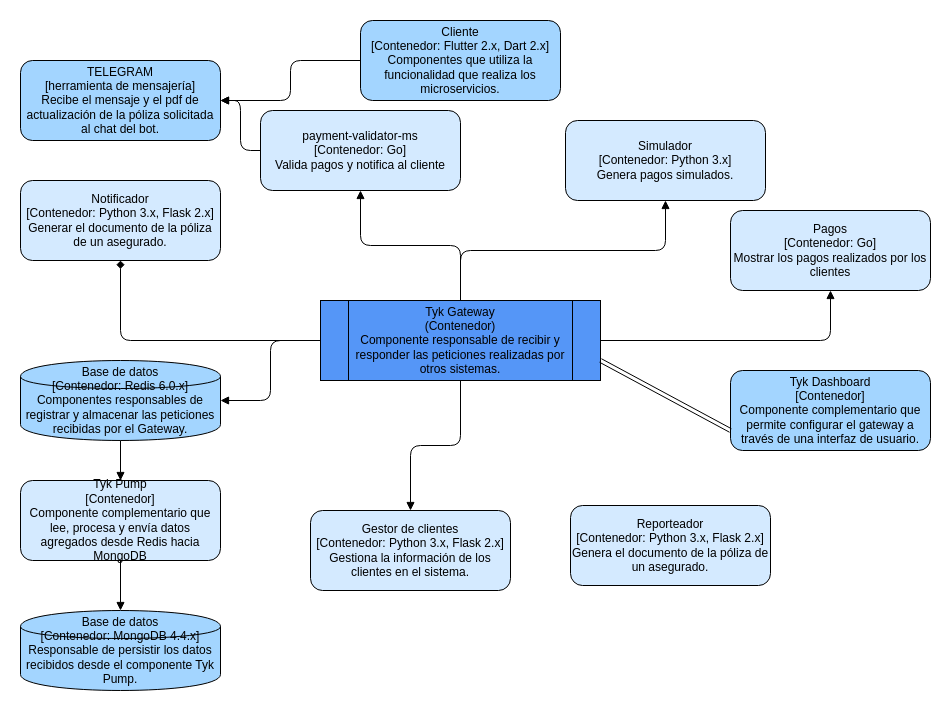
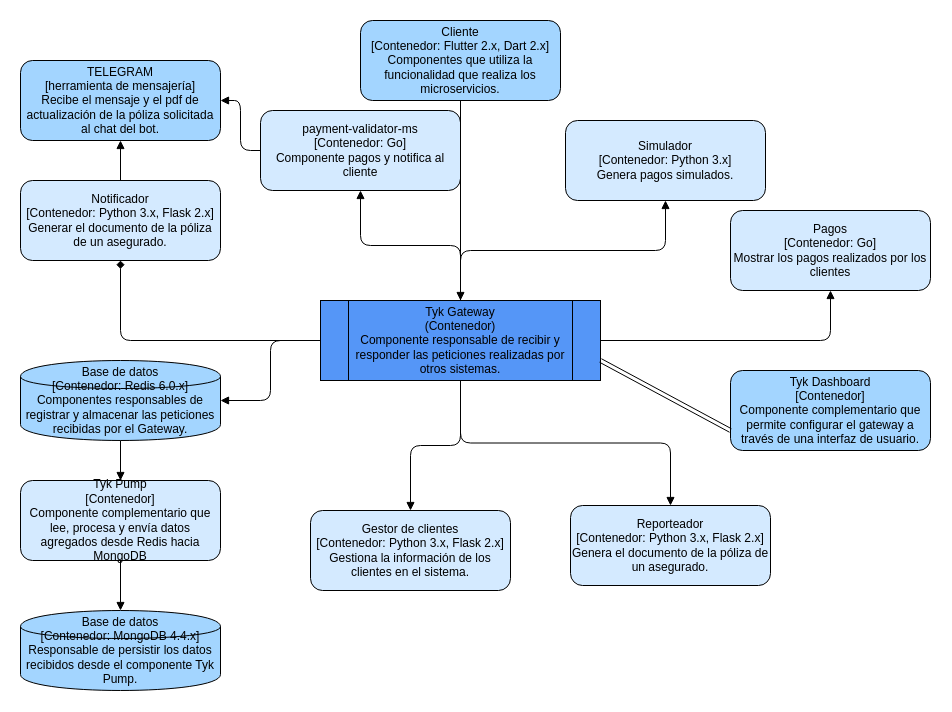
(291, 71) -> (461, 213)
(361, 151) -> (361, 151)
none -> (121, 165)
none -> (590, 443)
